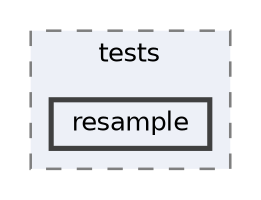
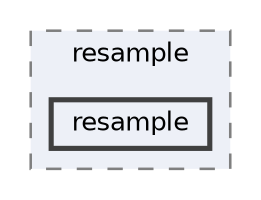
(130, 55) -> (130, 55)
